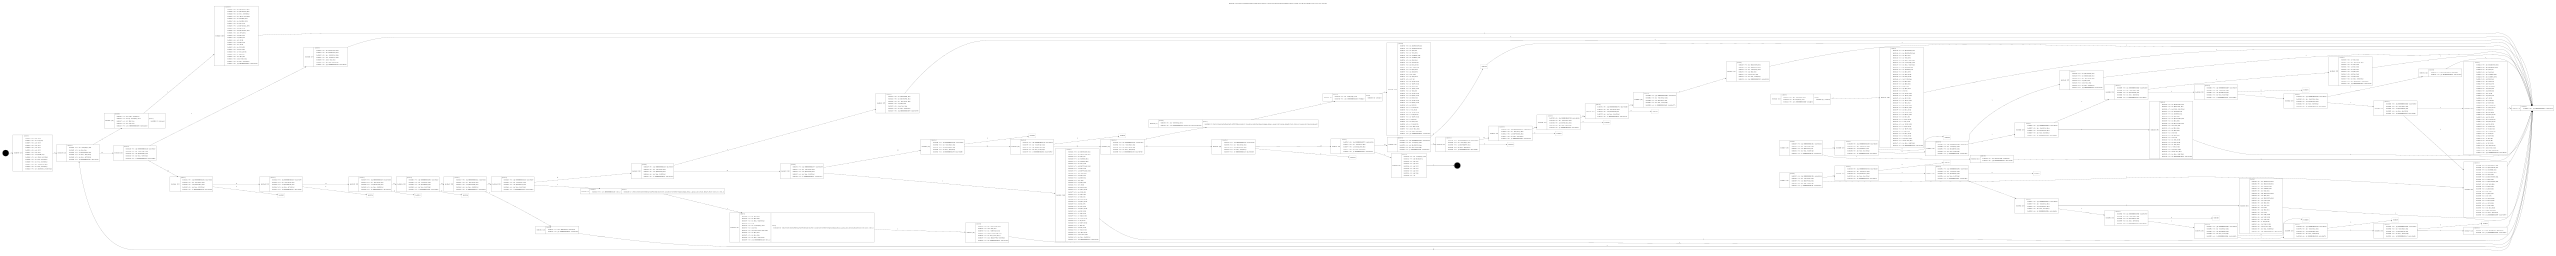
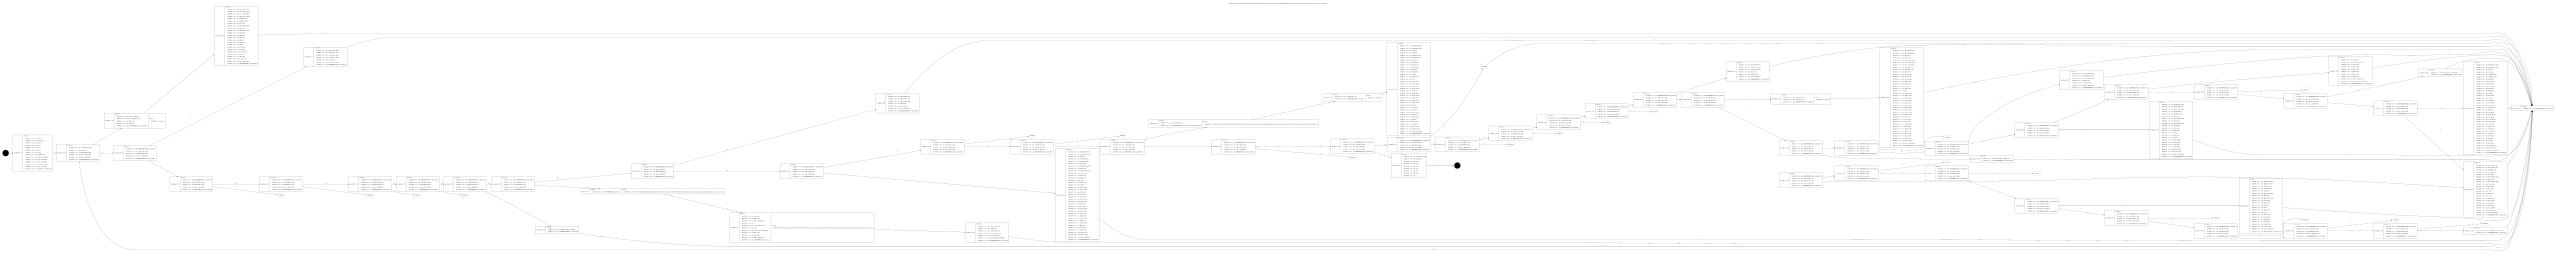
none -> (1703, 100)
